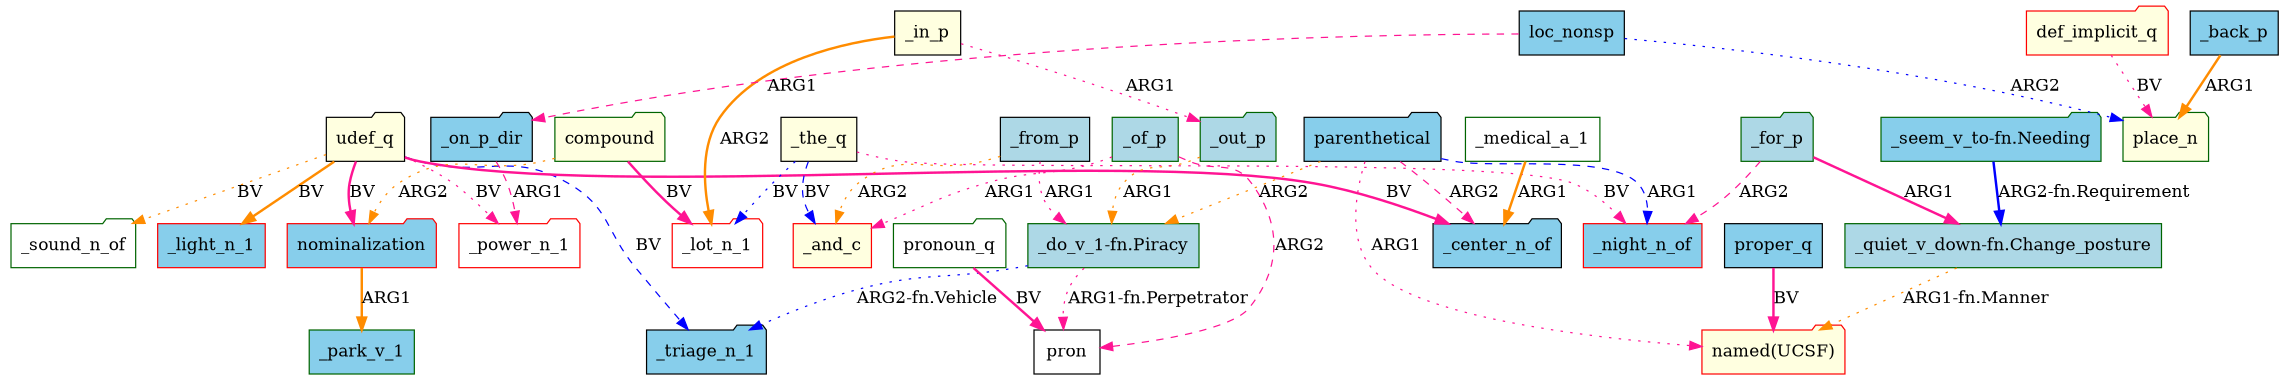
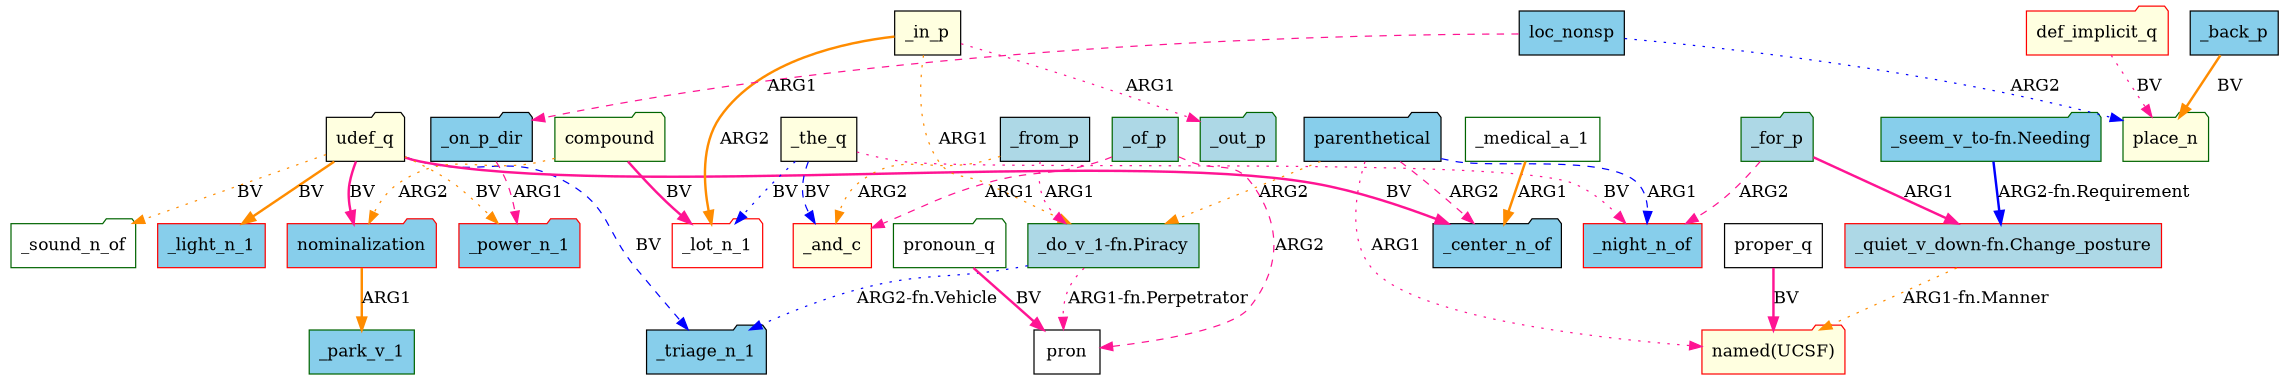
(2230, 86) -> (2230, 86)
(1128, 179) -> (933, 151)
(450, 181) -> (450, 181)
(995, 181) -> (1001, 179)
(519, 246) -> (519, 246)
(1773, 246) -> (1773, 246)
(2003, 246) -> (2003, 246)
